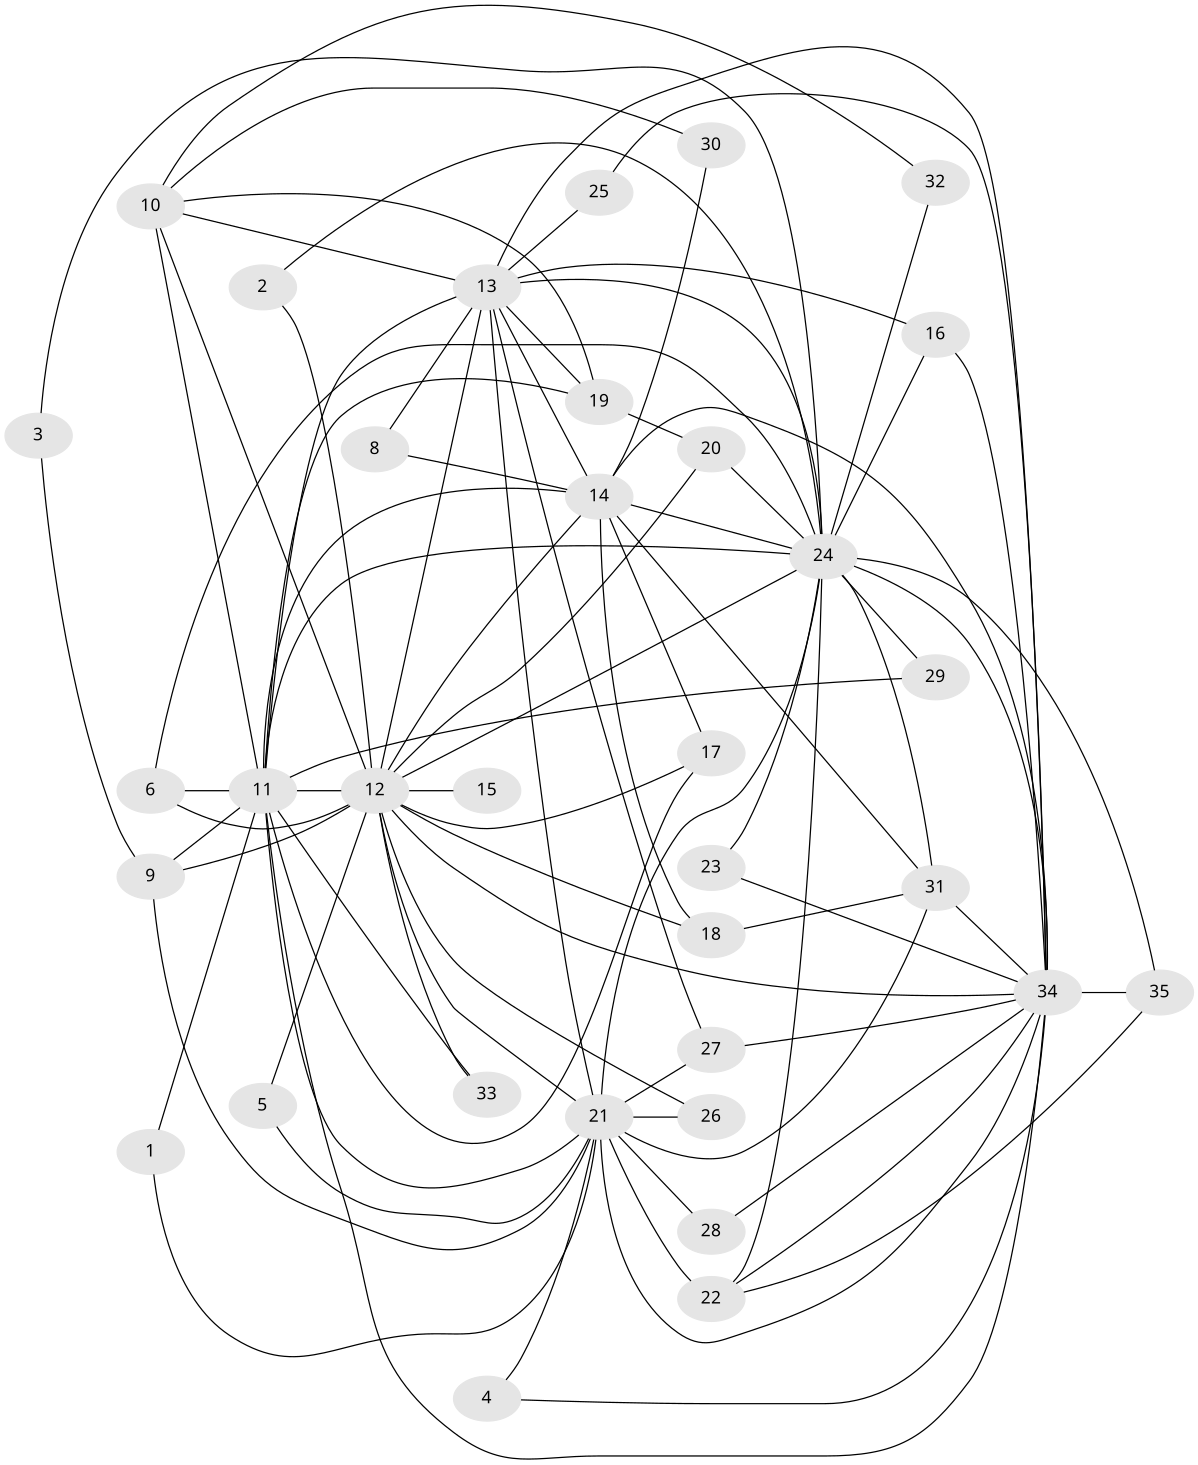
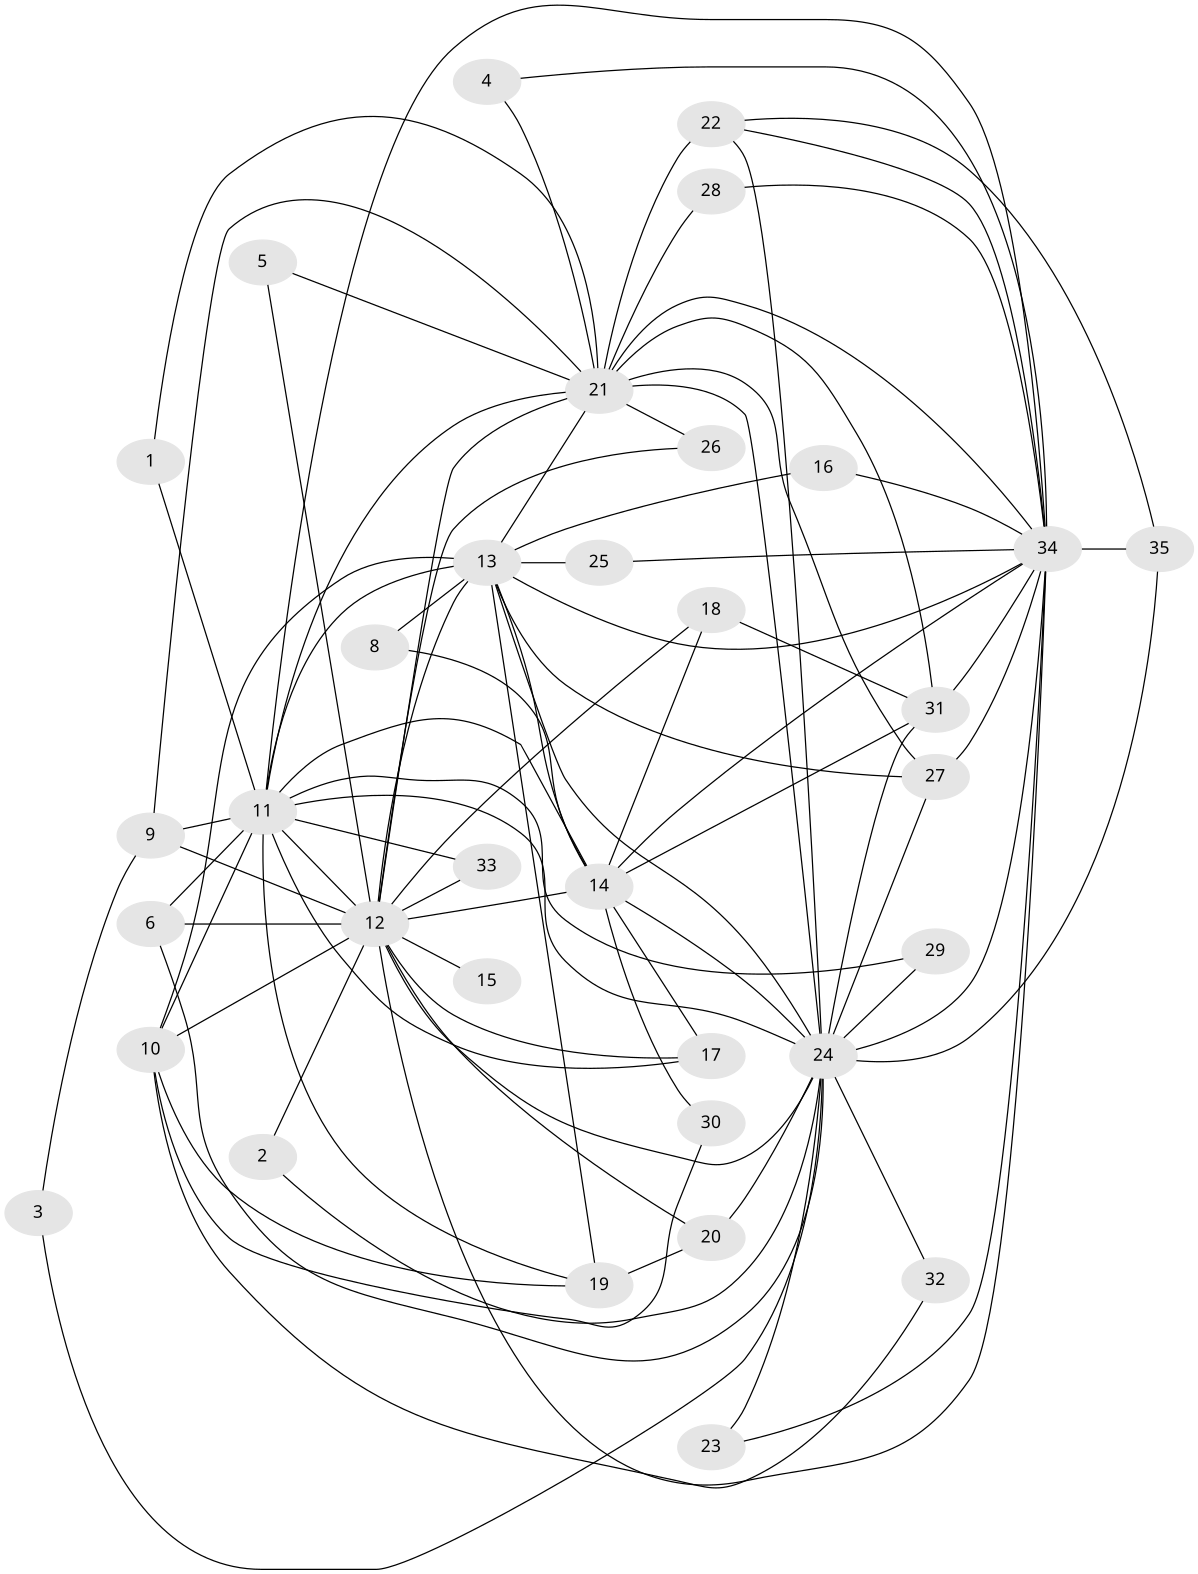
(880, 446) -> (880, 917)
